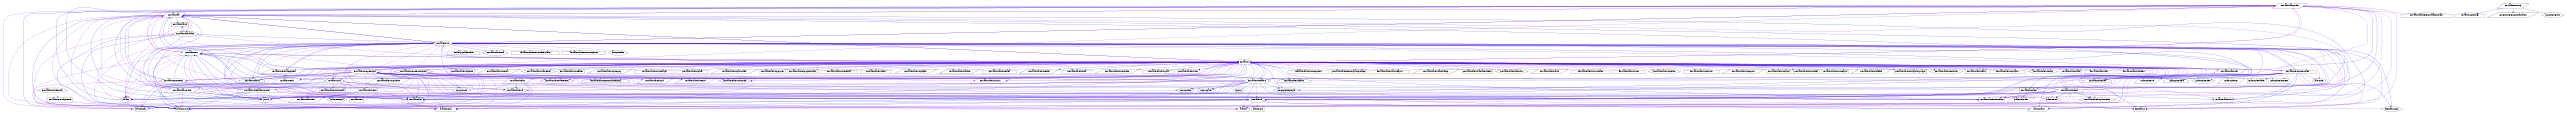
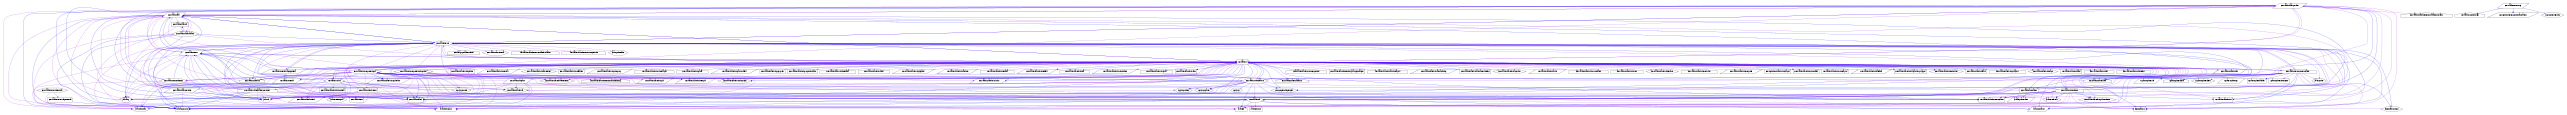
(839, 72) -> (838, 72)
(1779, 72) -> (1778, 72)
